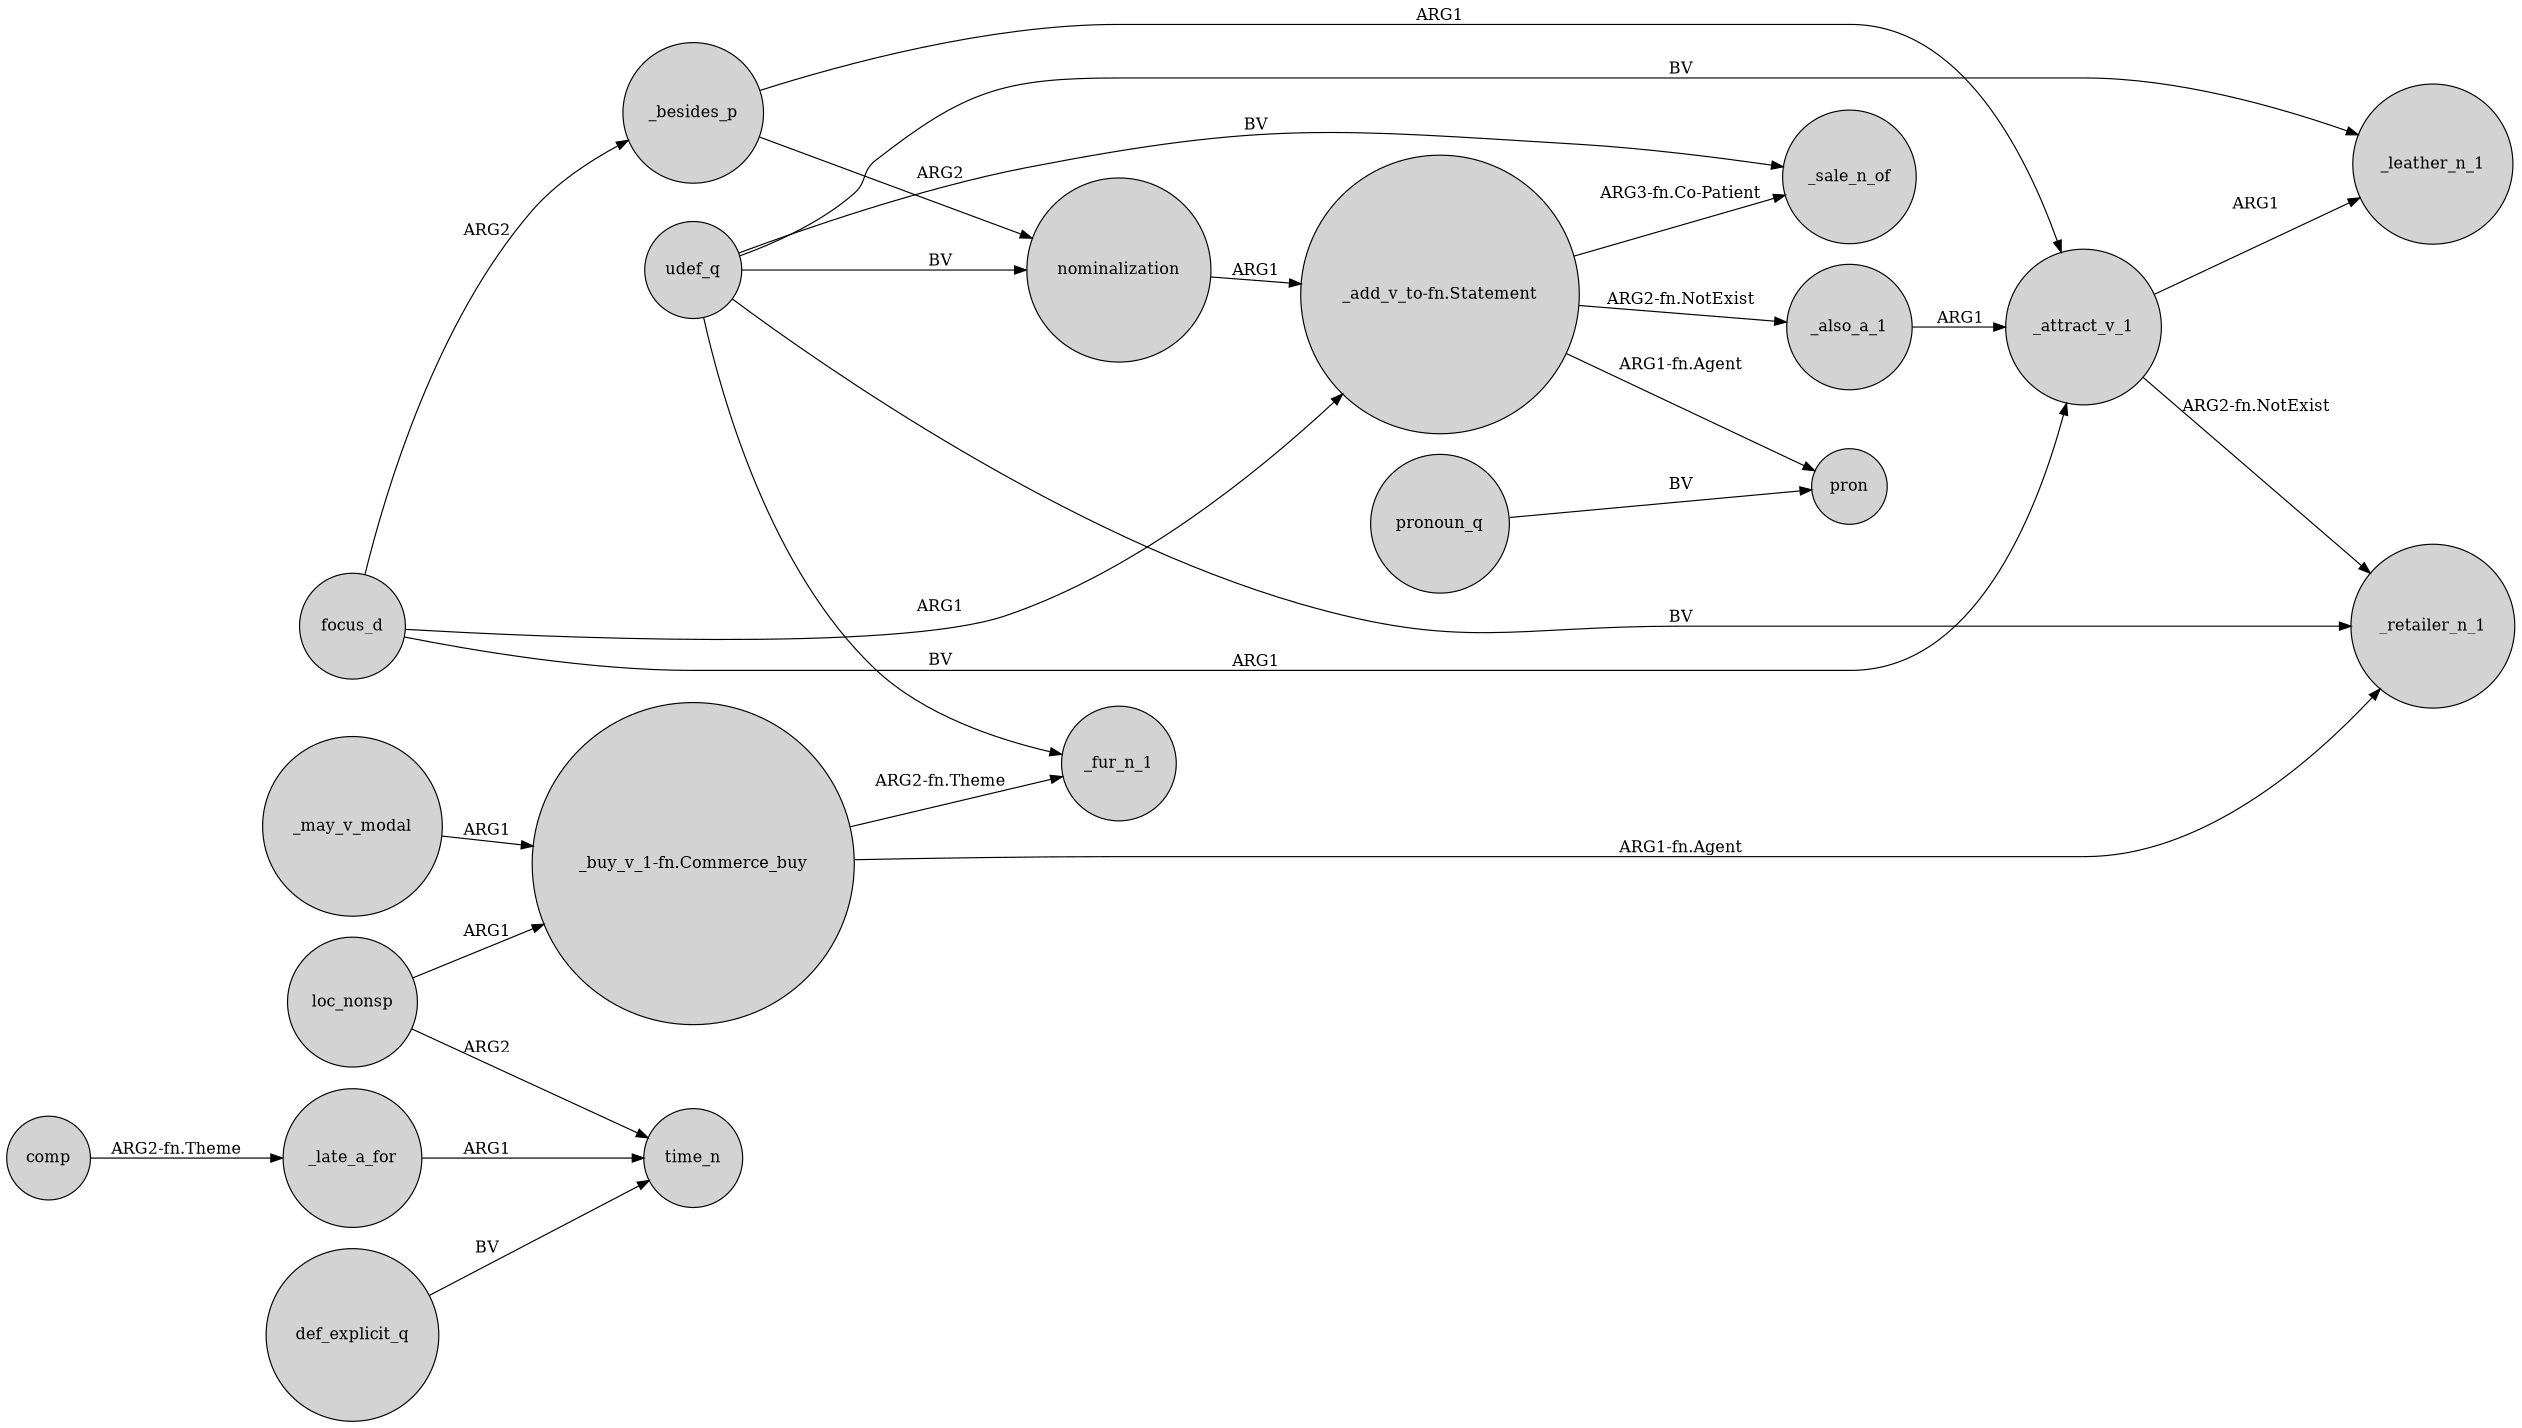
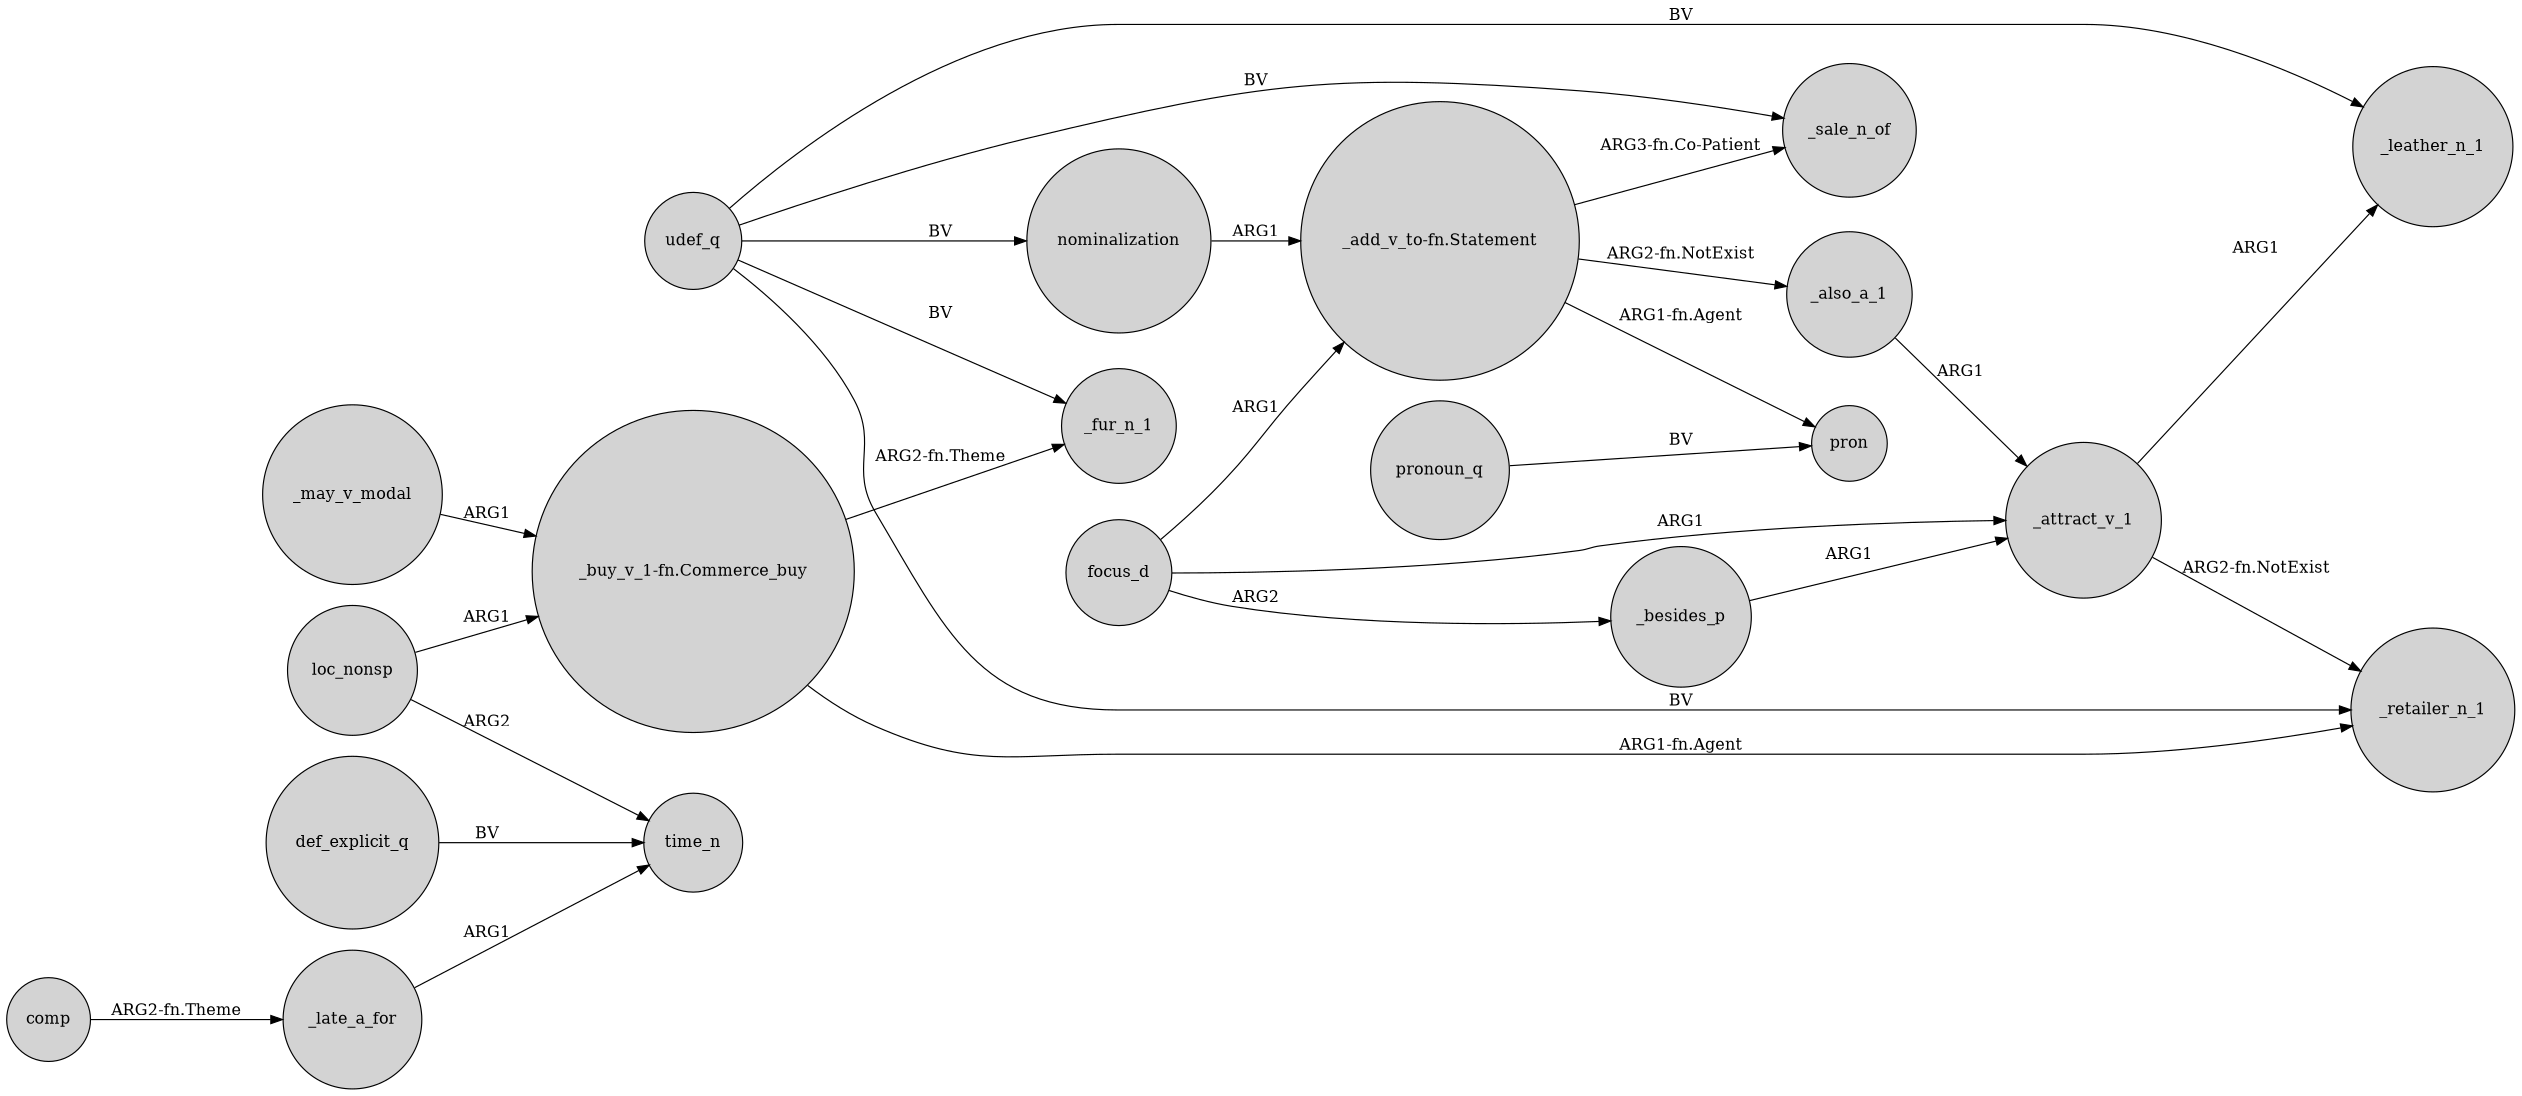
(890, 186) -> none
